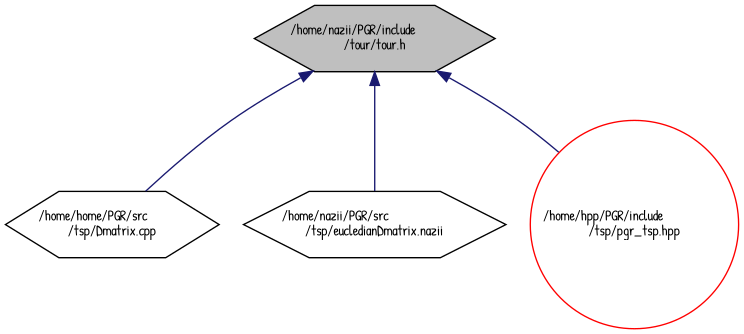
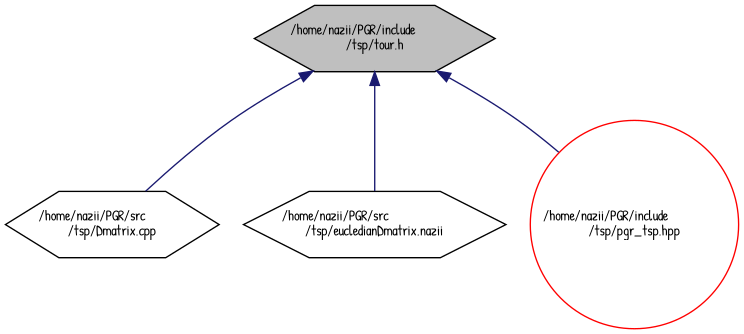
(375, 39) -> (375, 39)
(112, 225) -> (112, 225)
(634, 225) -> (634, 225)
